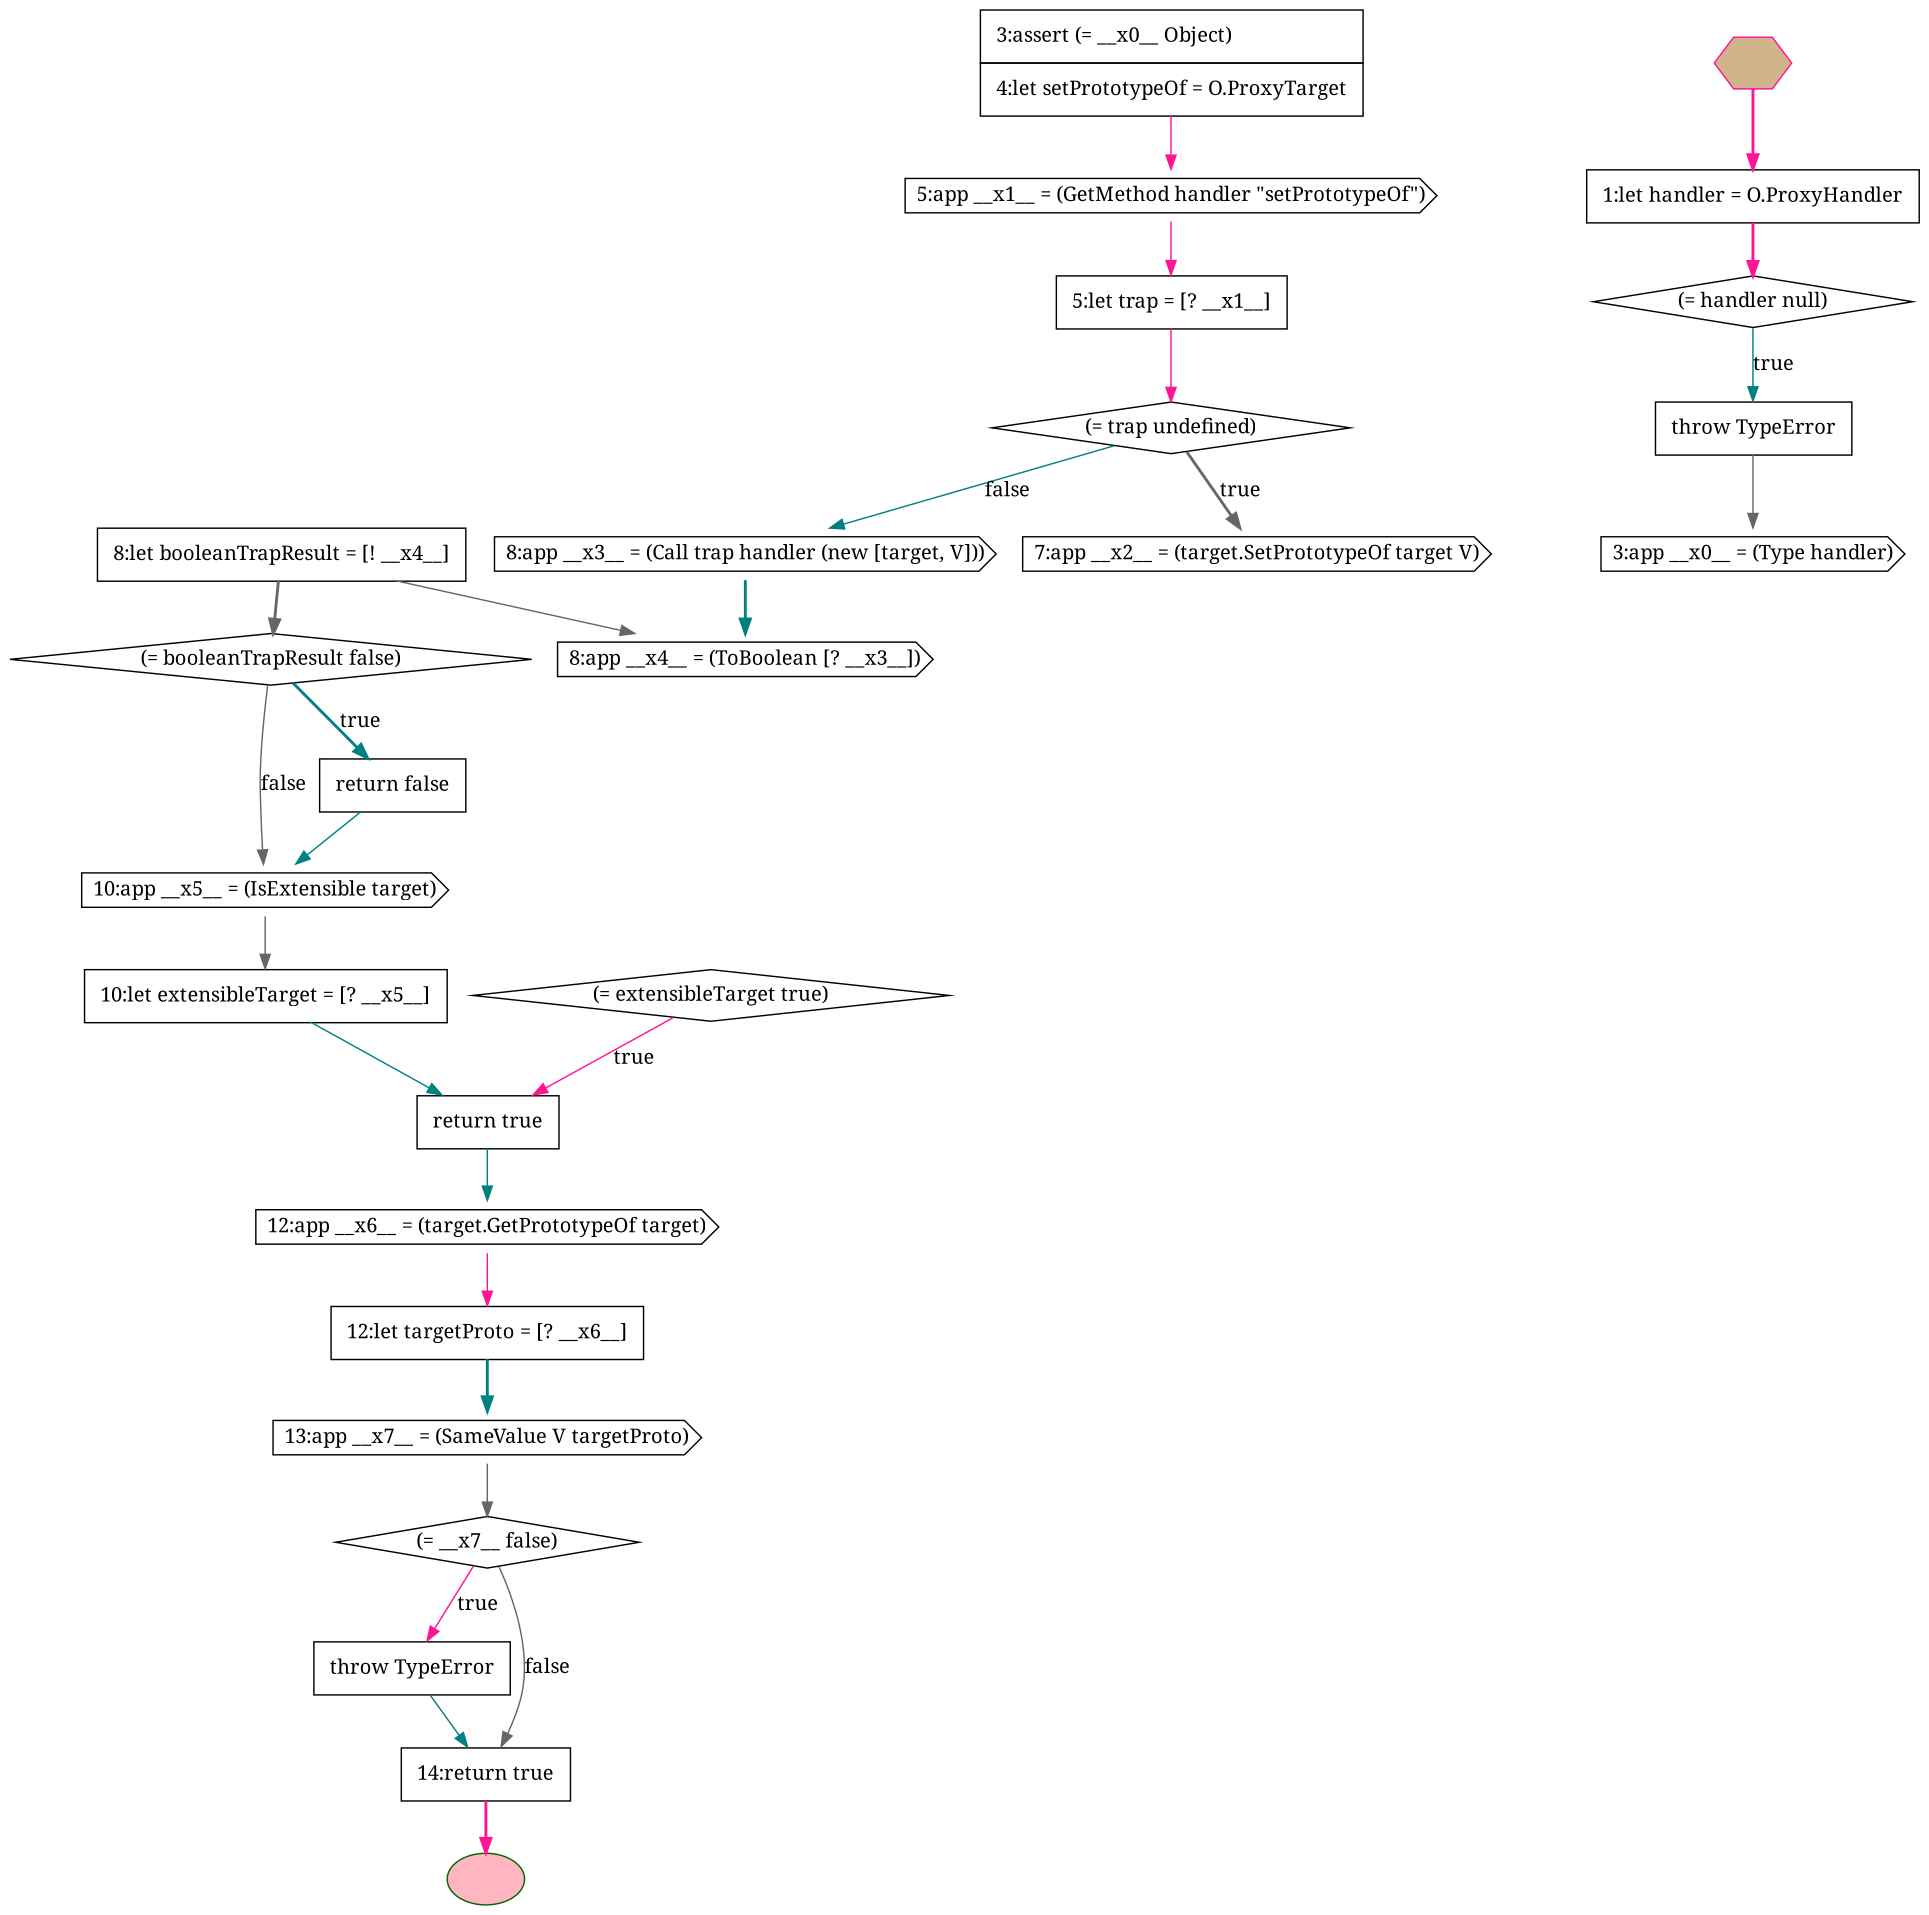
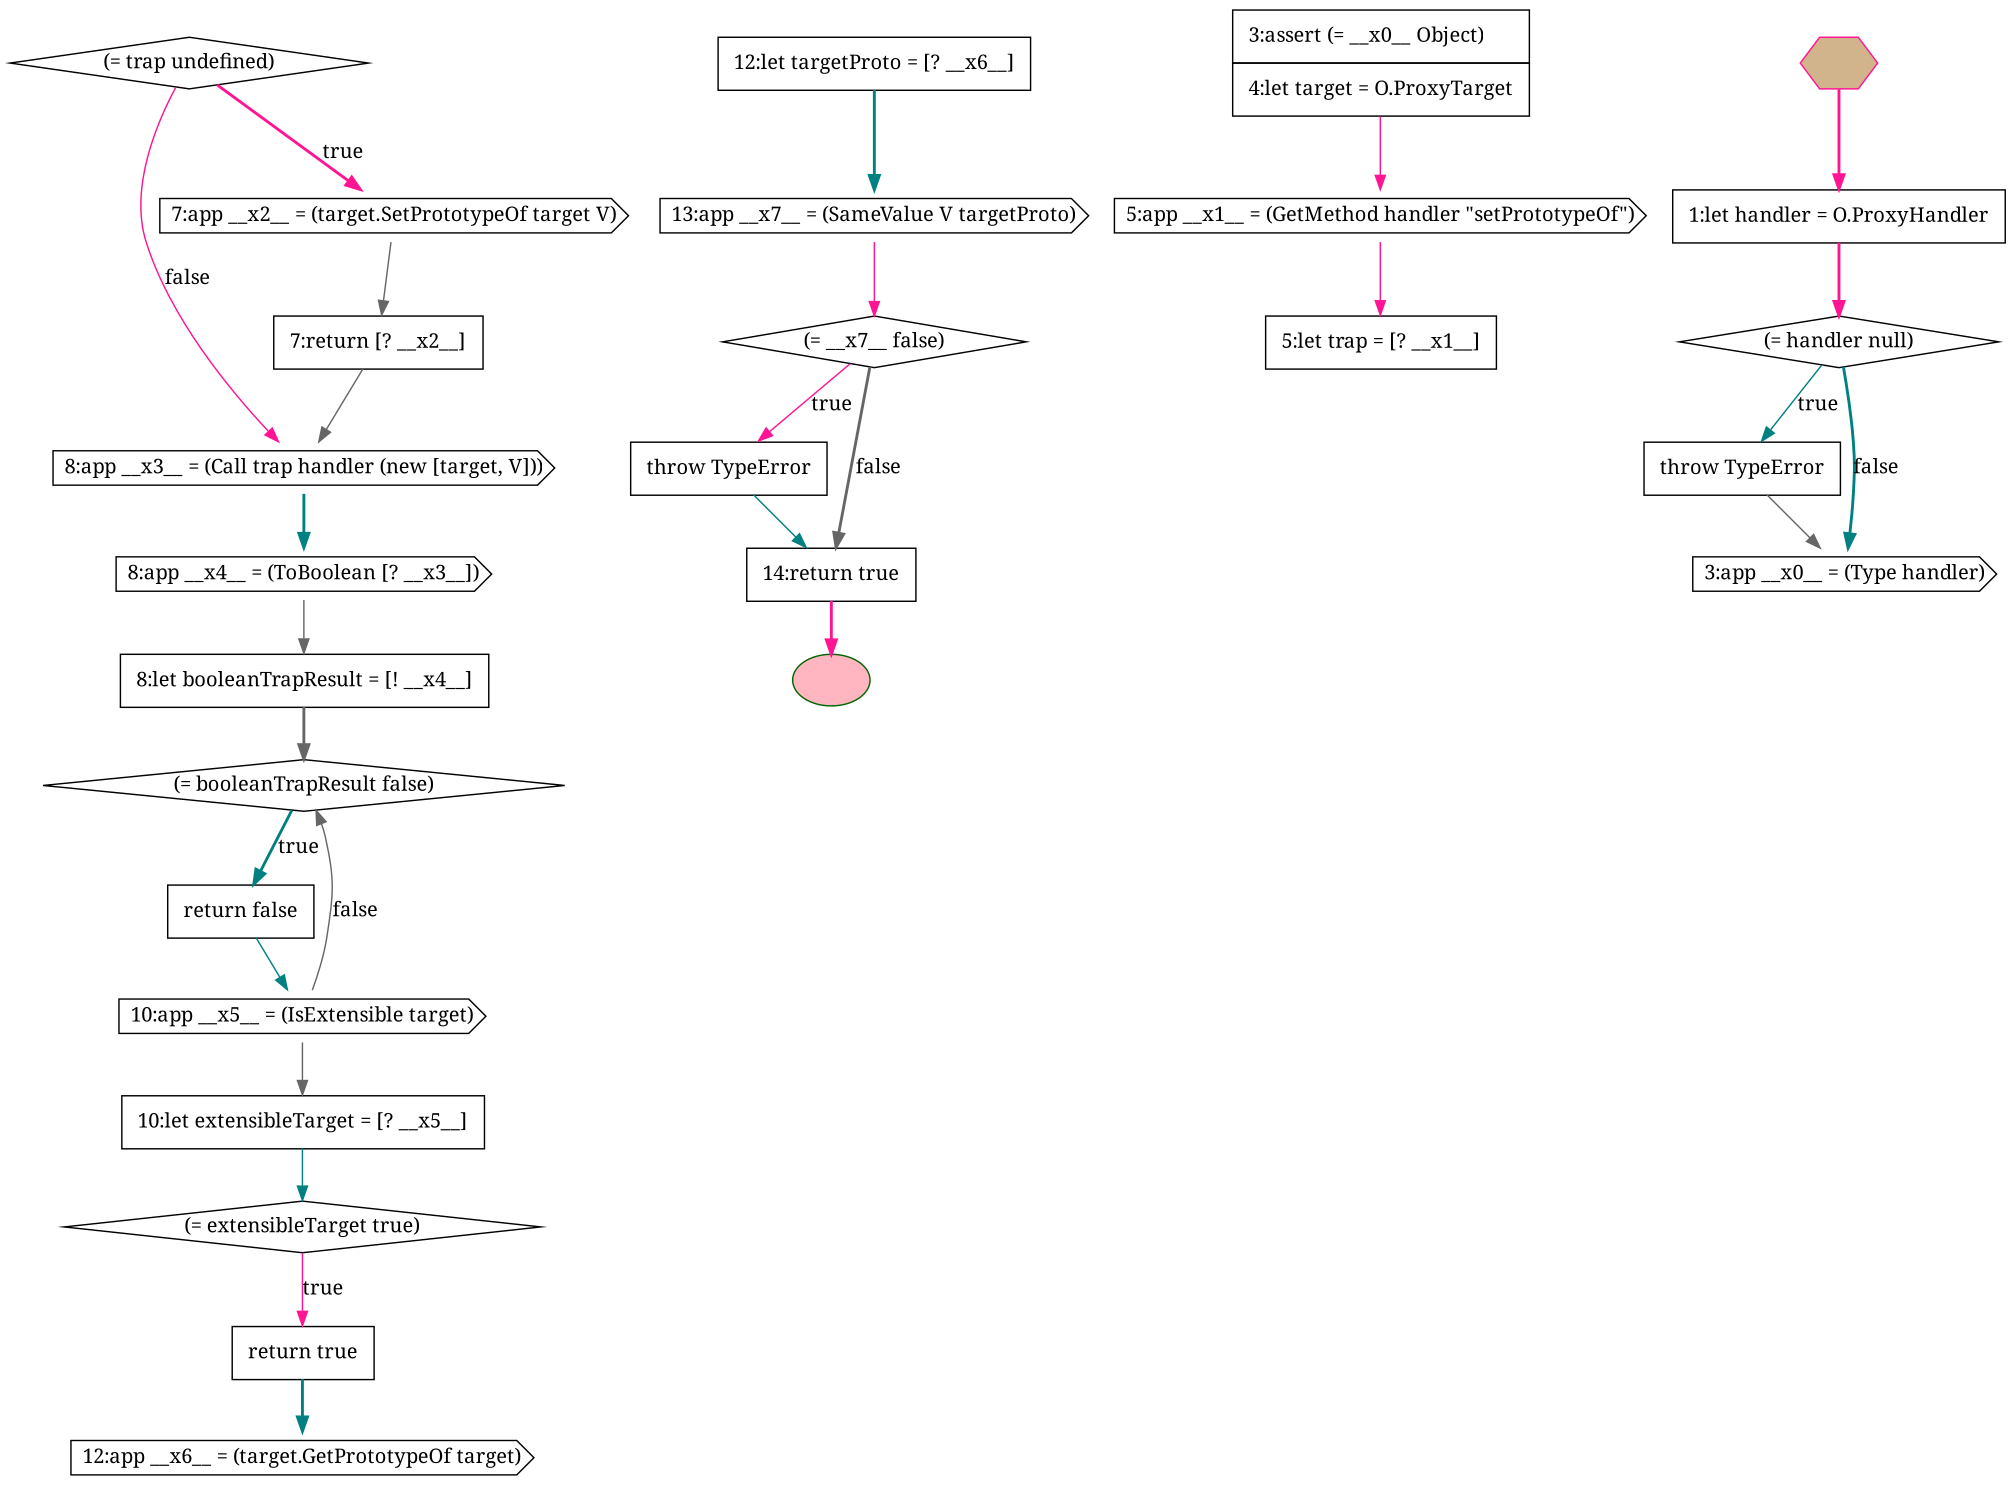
(1172, 89) -> (1381, 89)
none -> (378, 342)
(1171, 358) -> none
none -> (1854, 450)
(1209, 484) -> (283, 133)
(979, 485) -> (158, 273)
(508, 605) -> (304, 619)
(260, 767) -> (331, 908)
(370, 1055) -> (302, 1167)
(487, 1167) -> (302, 1398)
(487, 1272) -> none
(487, 1483) -> (874, 272)
(523, 1650) -> (854, 450)
